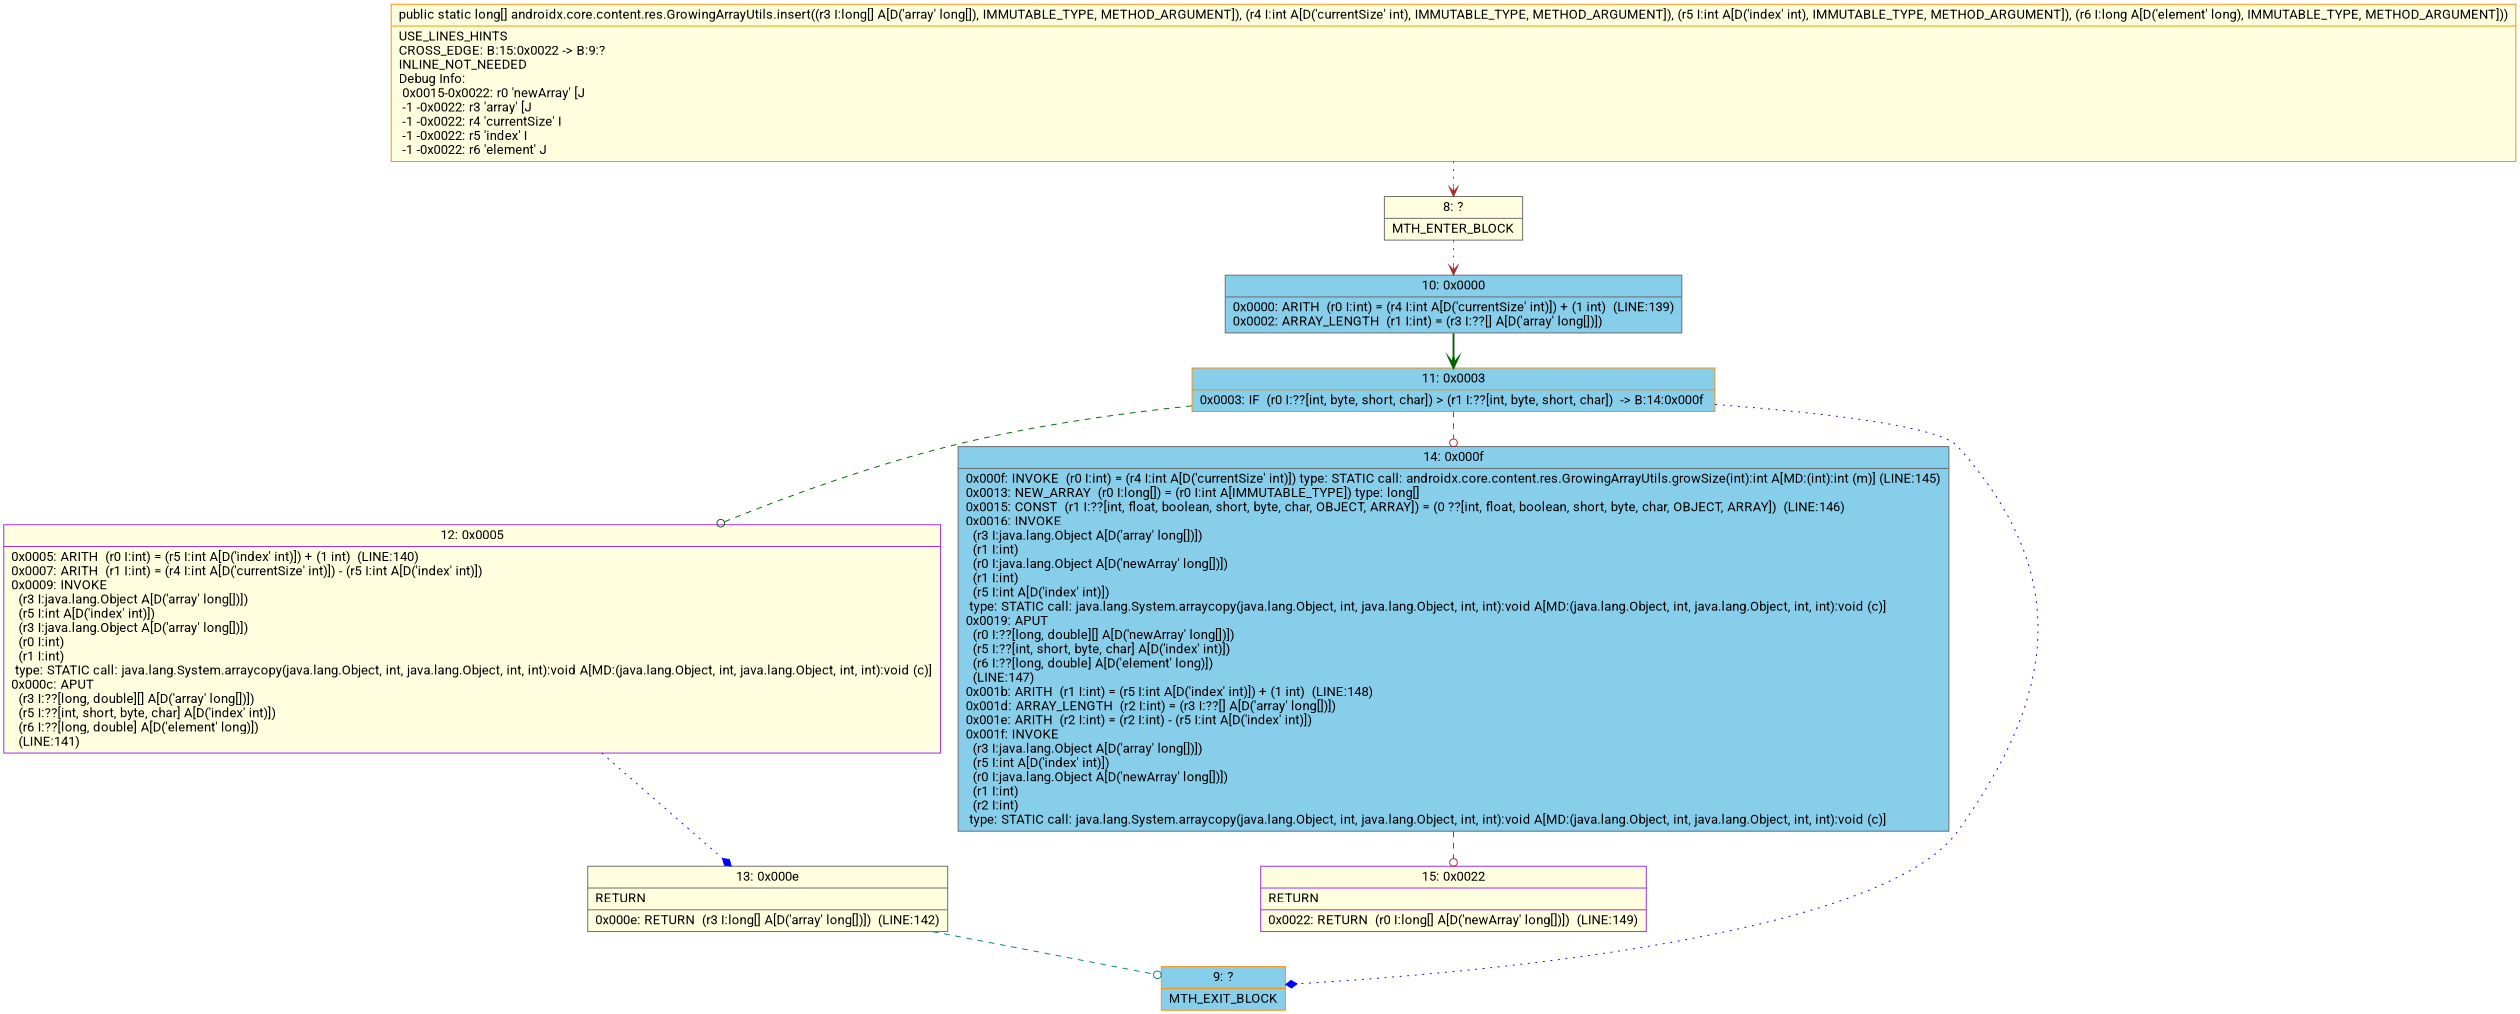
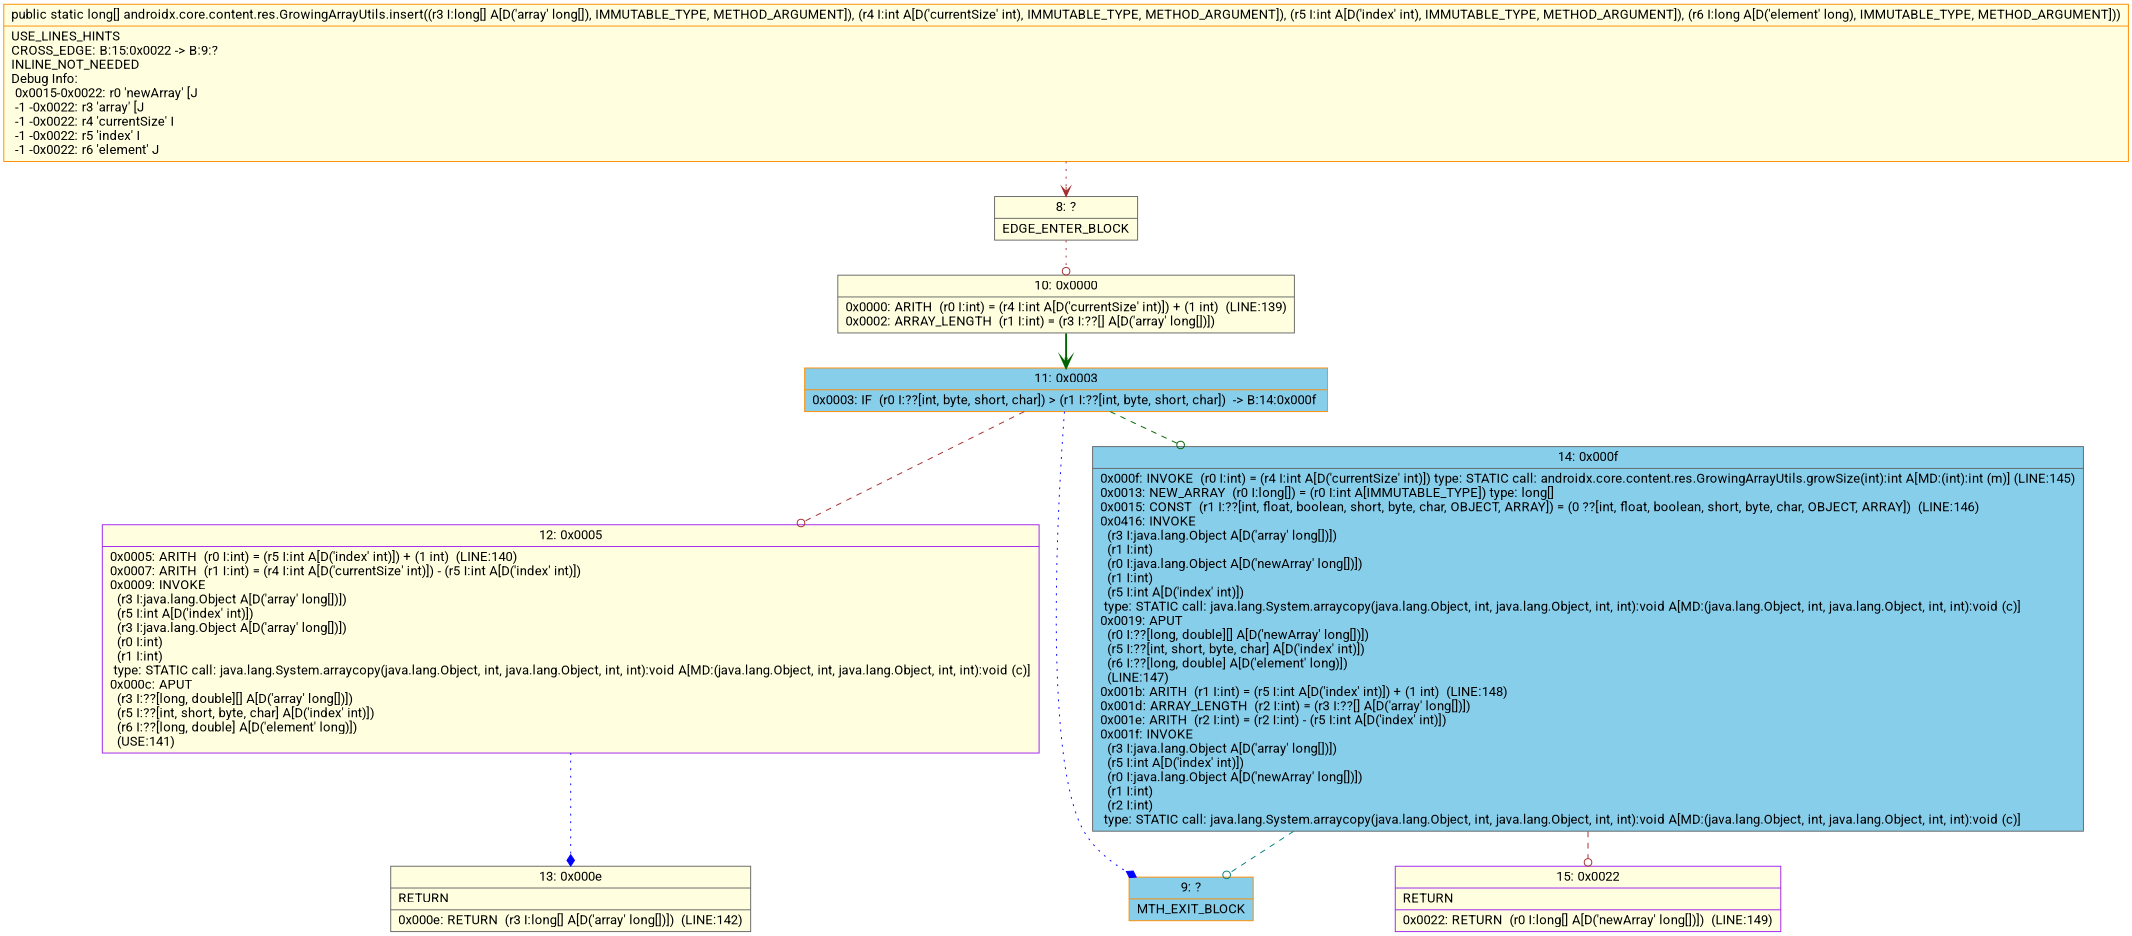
(1454, 229) -> (1066, 229)
(1454, 253) -> (1066, 254)
(1454, 304) -> (1066, 304)
(1454, 425) -> (1144, 427)
(954, 445) -> (914, 466)
(1017, 521) -> (1152, 521)
(46, 742) -> (143, 742)
(1043, 953) -> (1262, 852)
